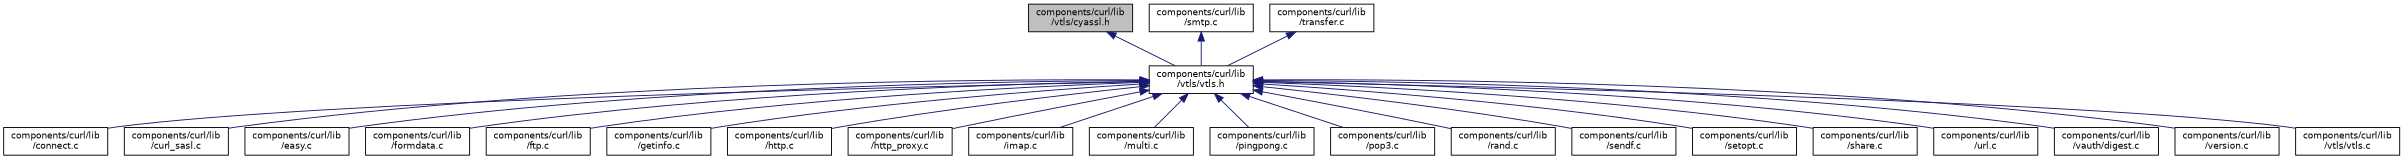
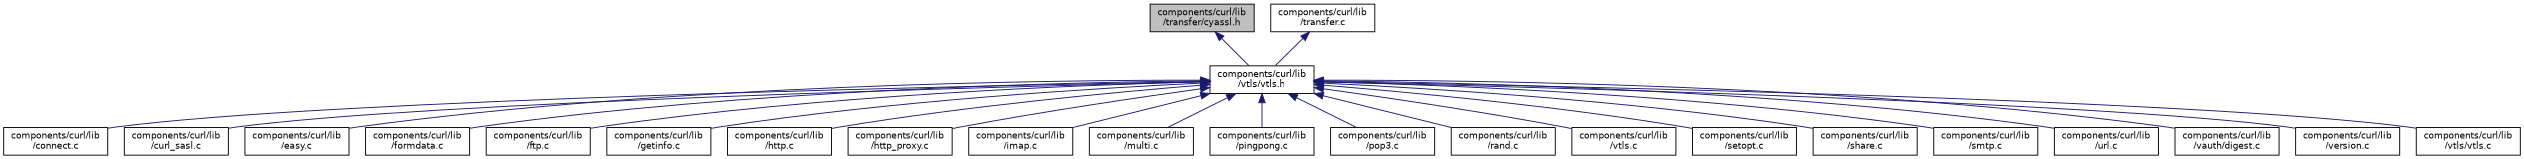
(1081, 18) -> (1202, 18)
(1201, 54) -> (1629, 97)
(1624, 141) -> (1624, 141)
